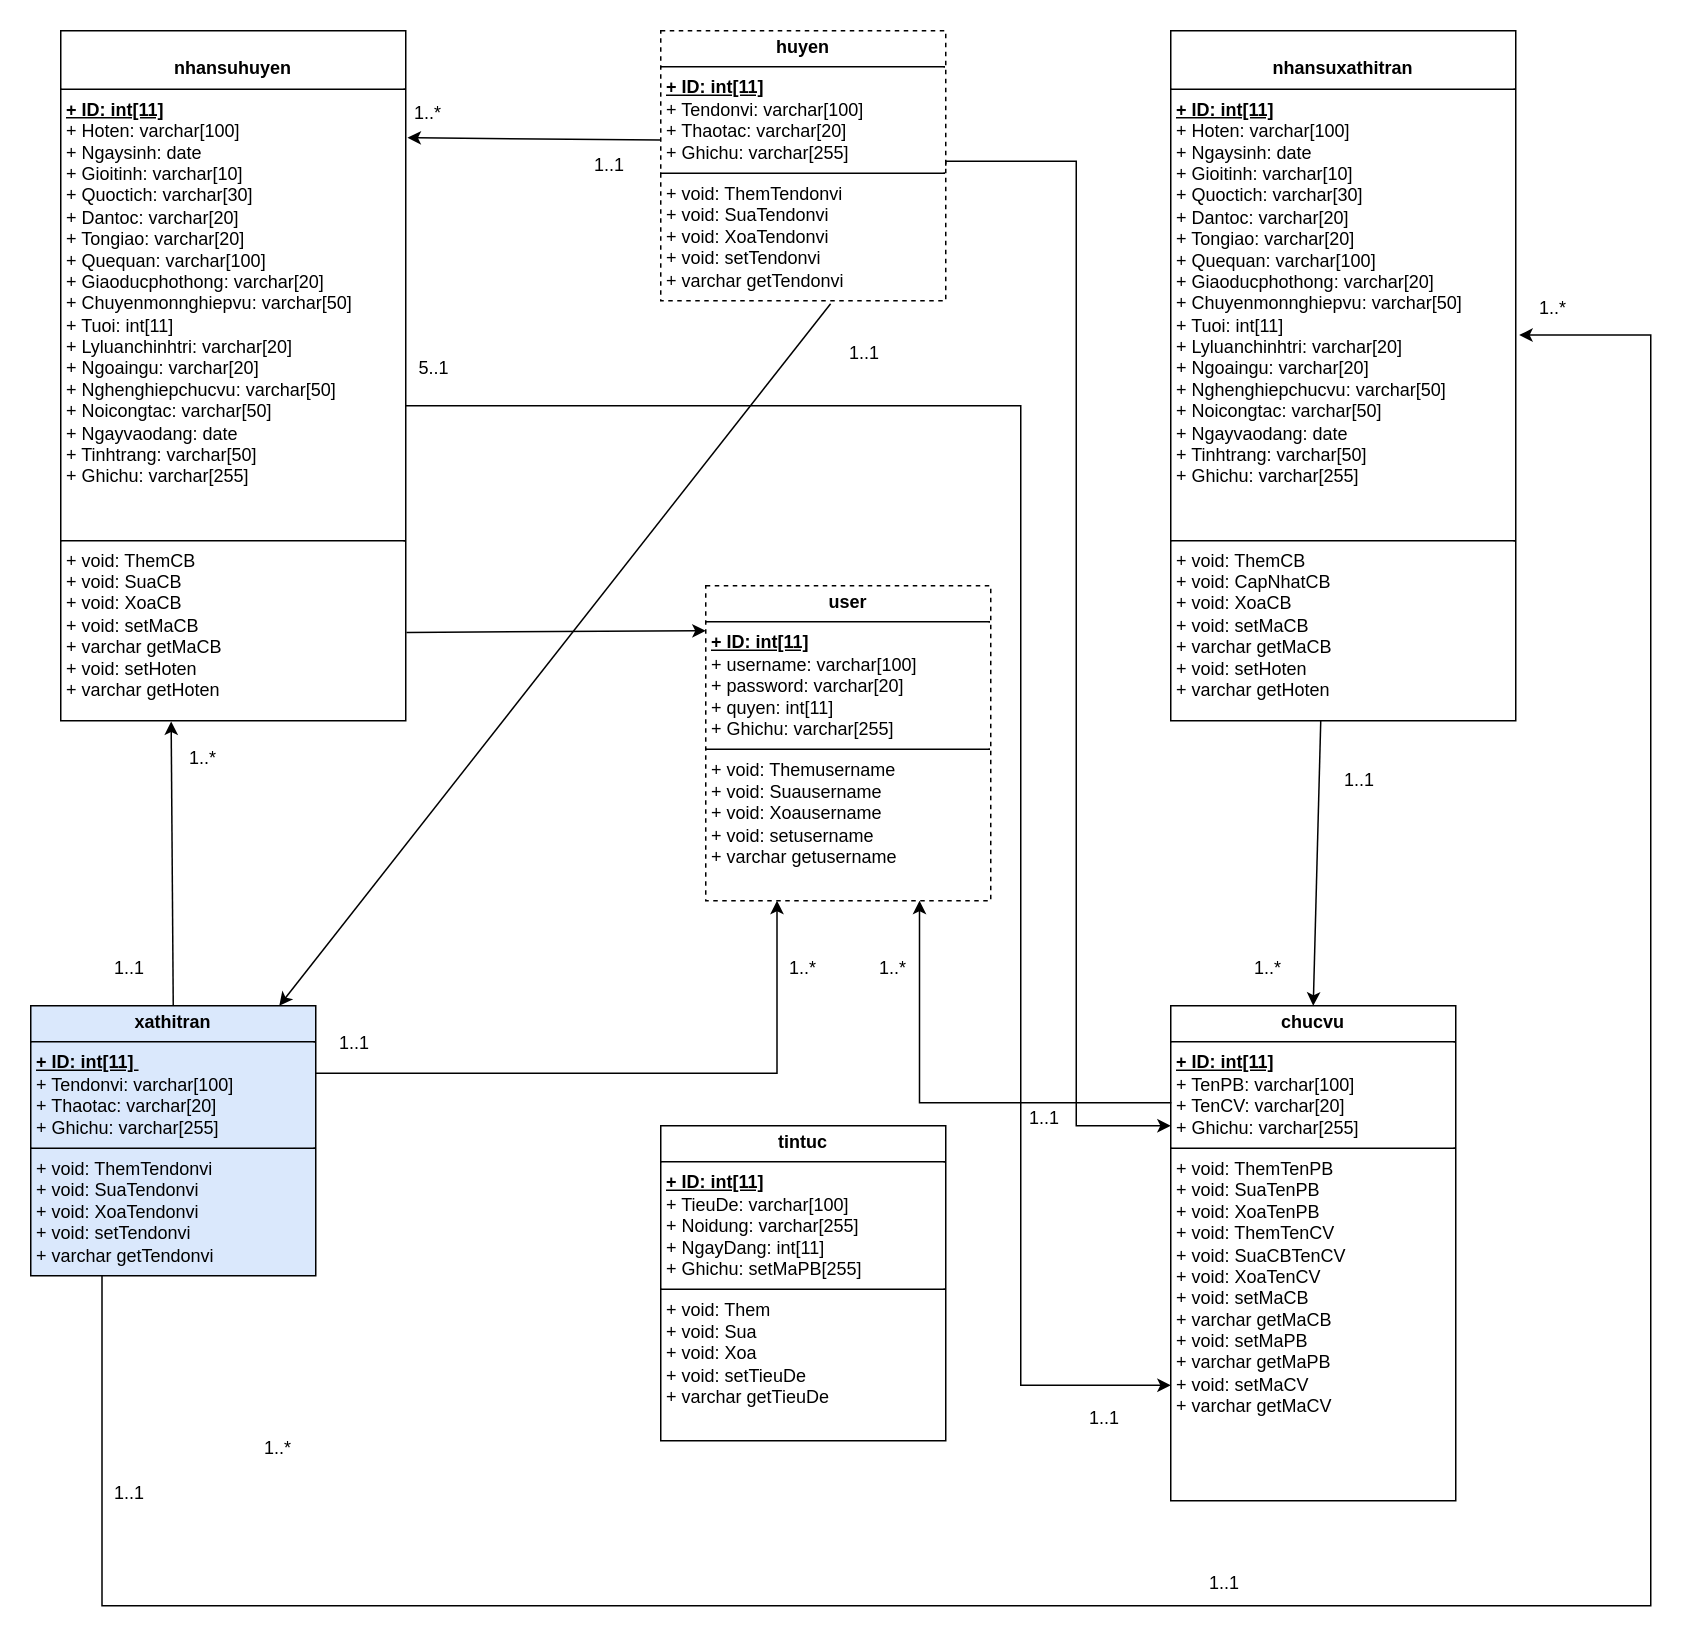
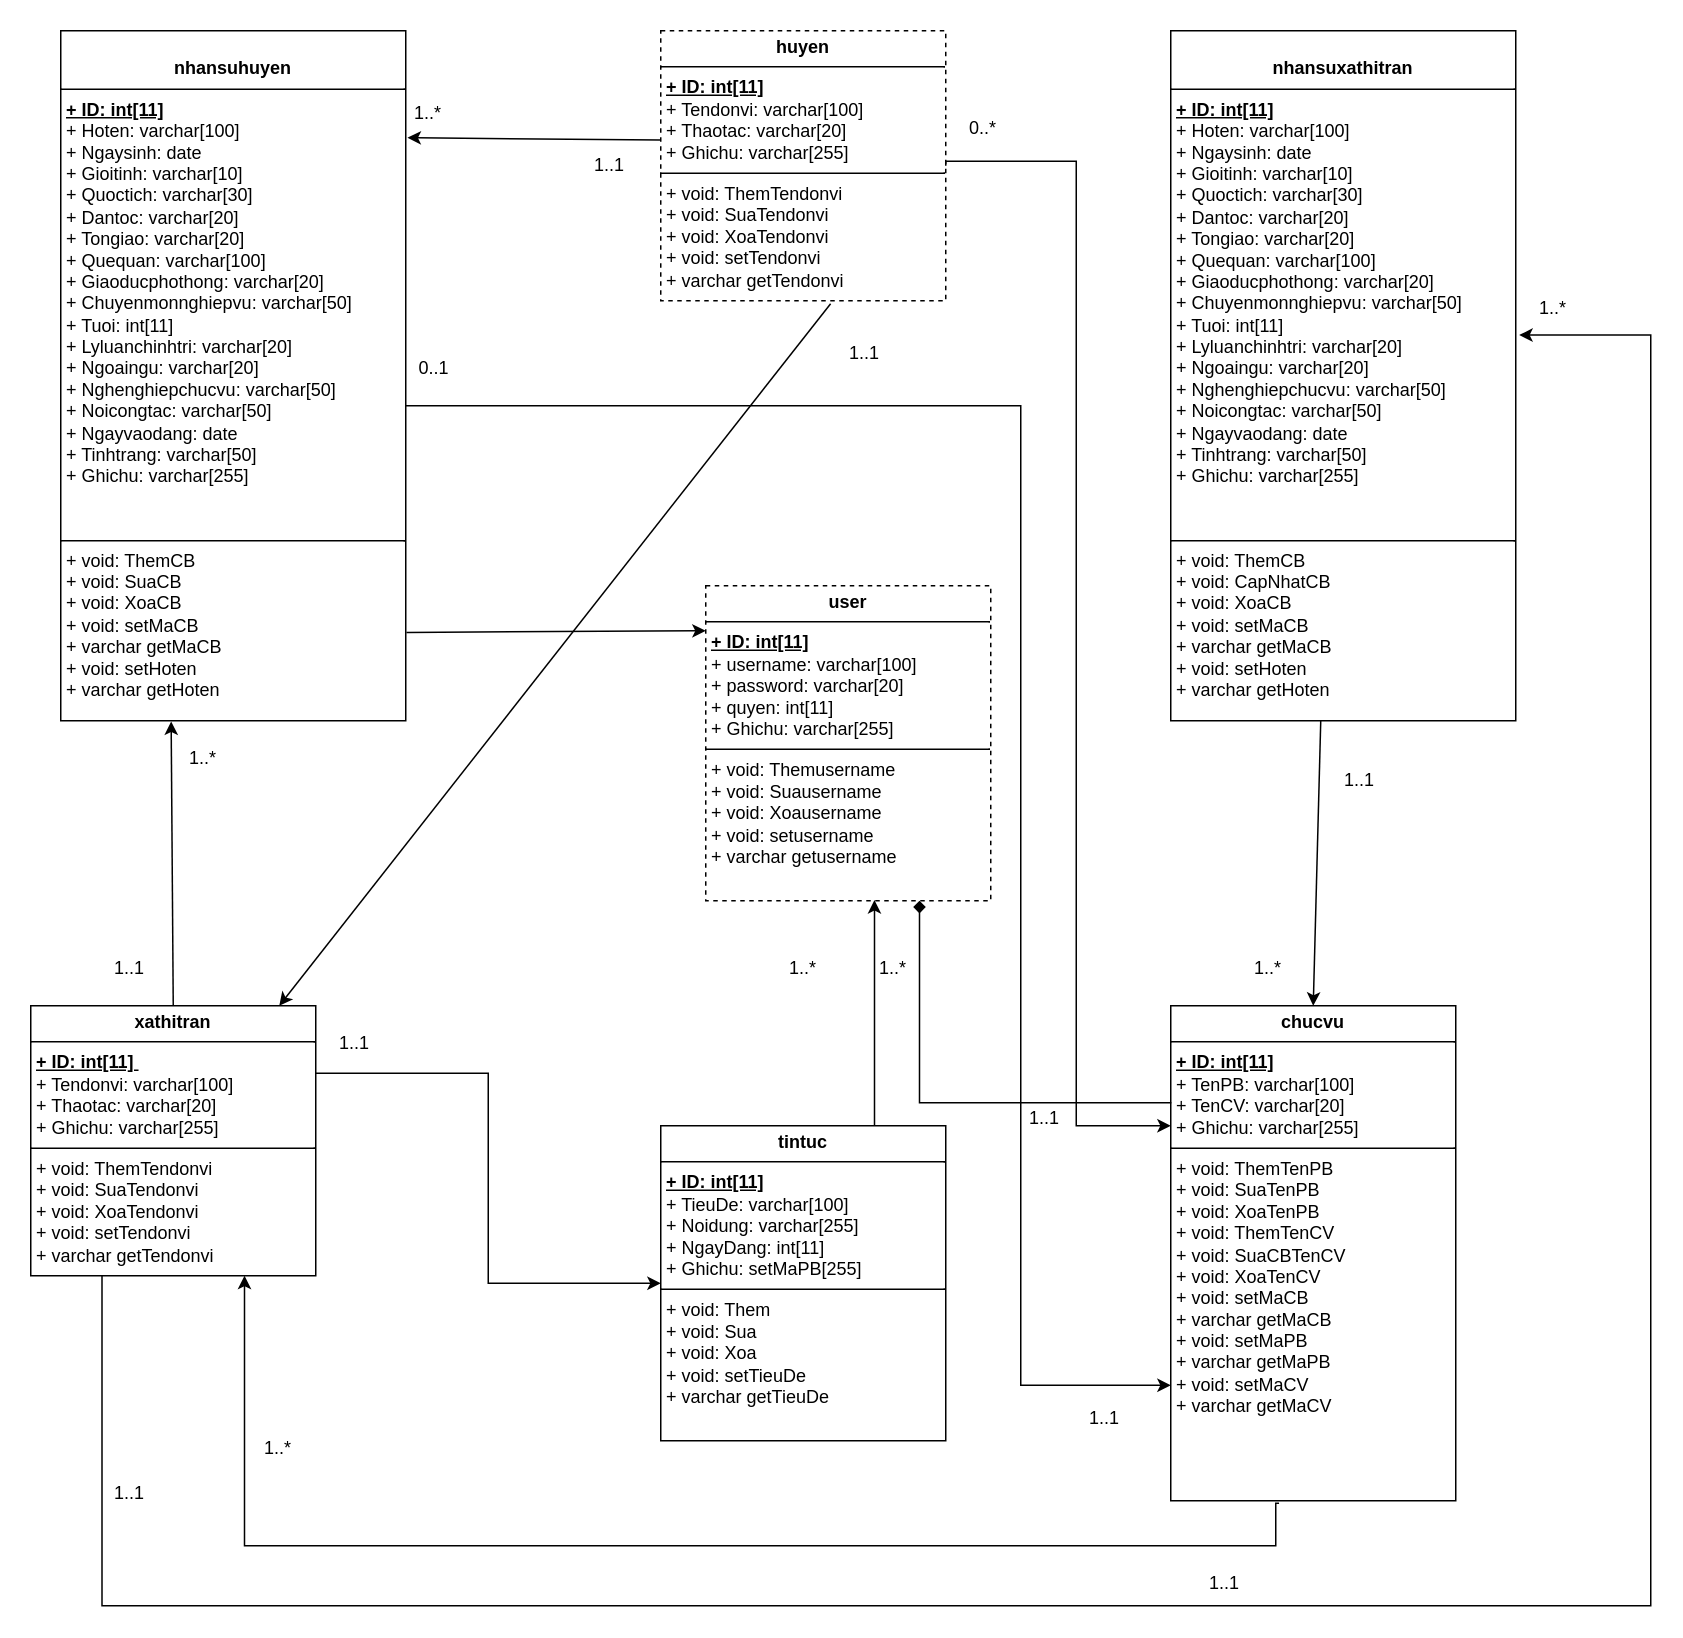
none -> (991, 128)
(435, 368) -> (435, 368)
(920, 912) -> (920, 913)
none -> (874, 1018)
(712, 1073) -> (488, 1257)
(173, 1141) -> (173, 1141)
none -> (653, 1546)
